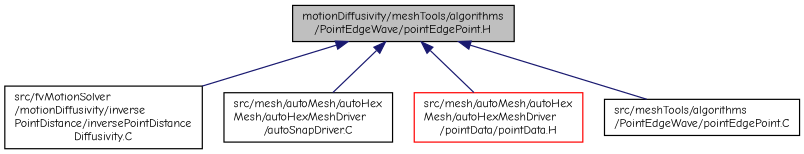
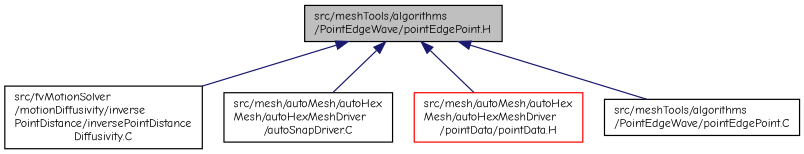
(403, 23) -> (403, 23)
